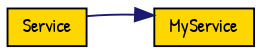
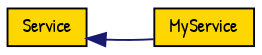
(111, 15) -> (130, 40)
